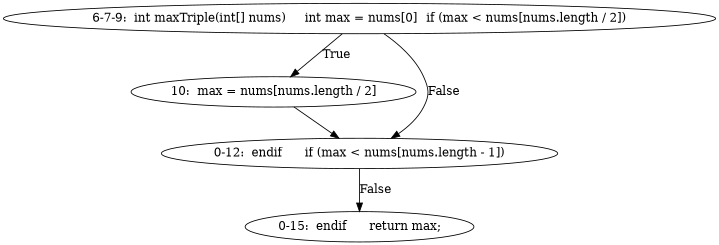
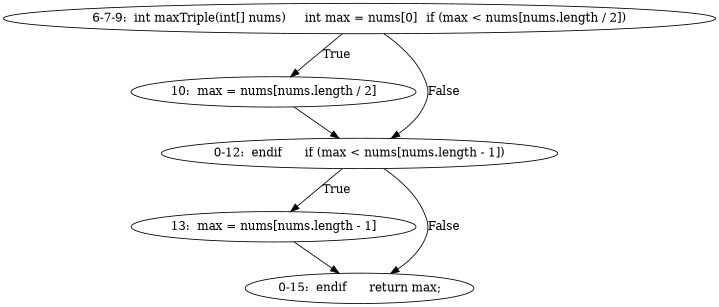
none -> (274, 227)
